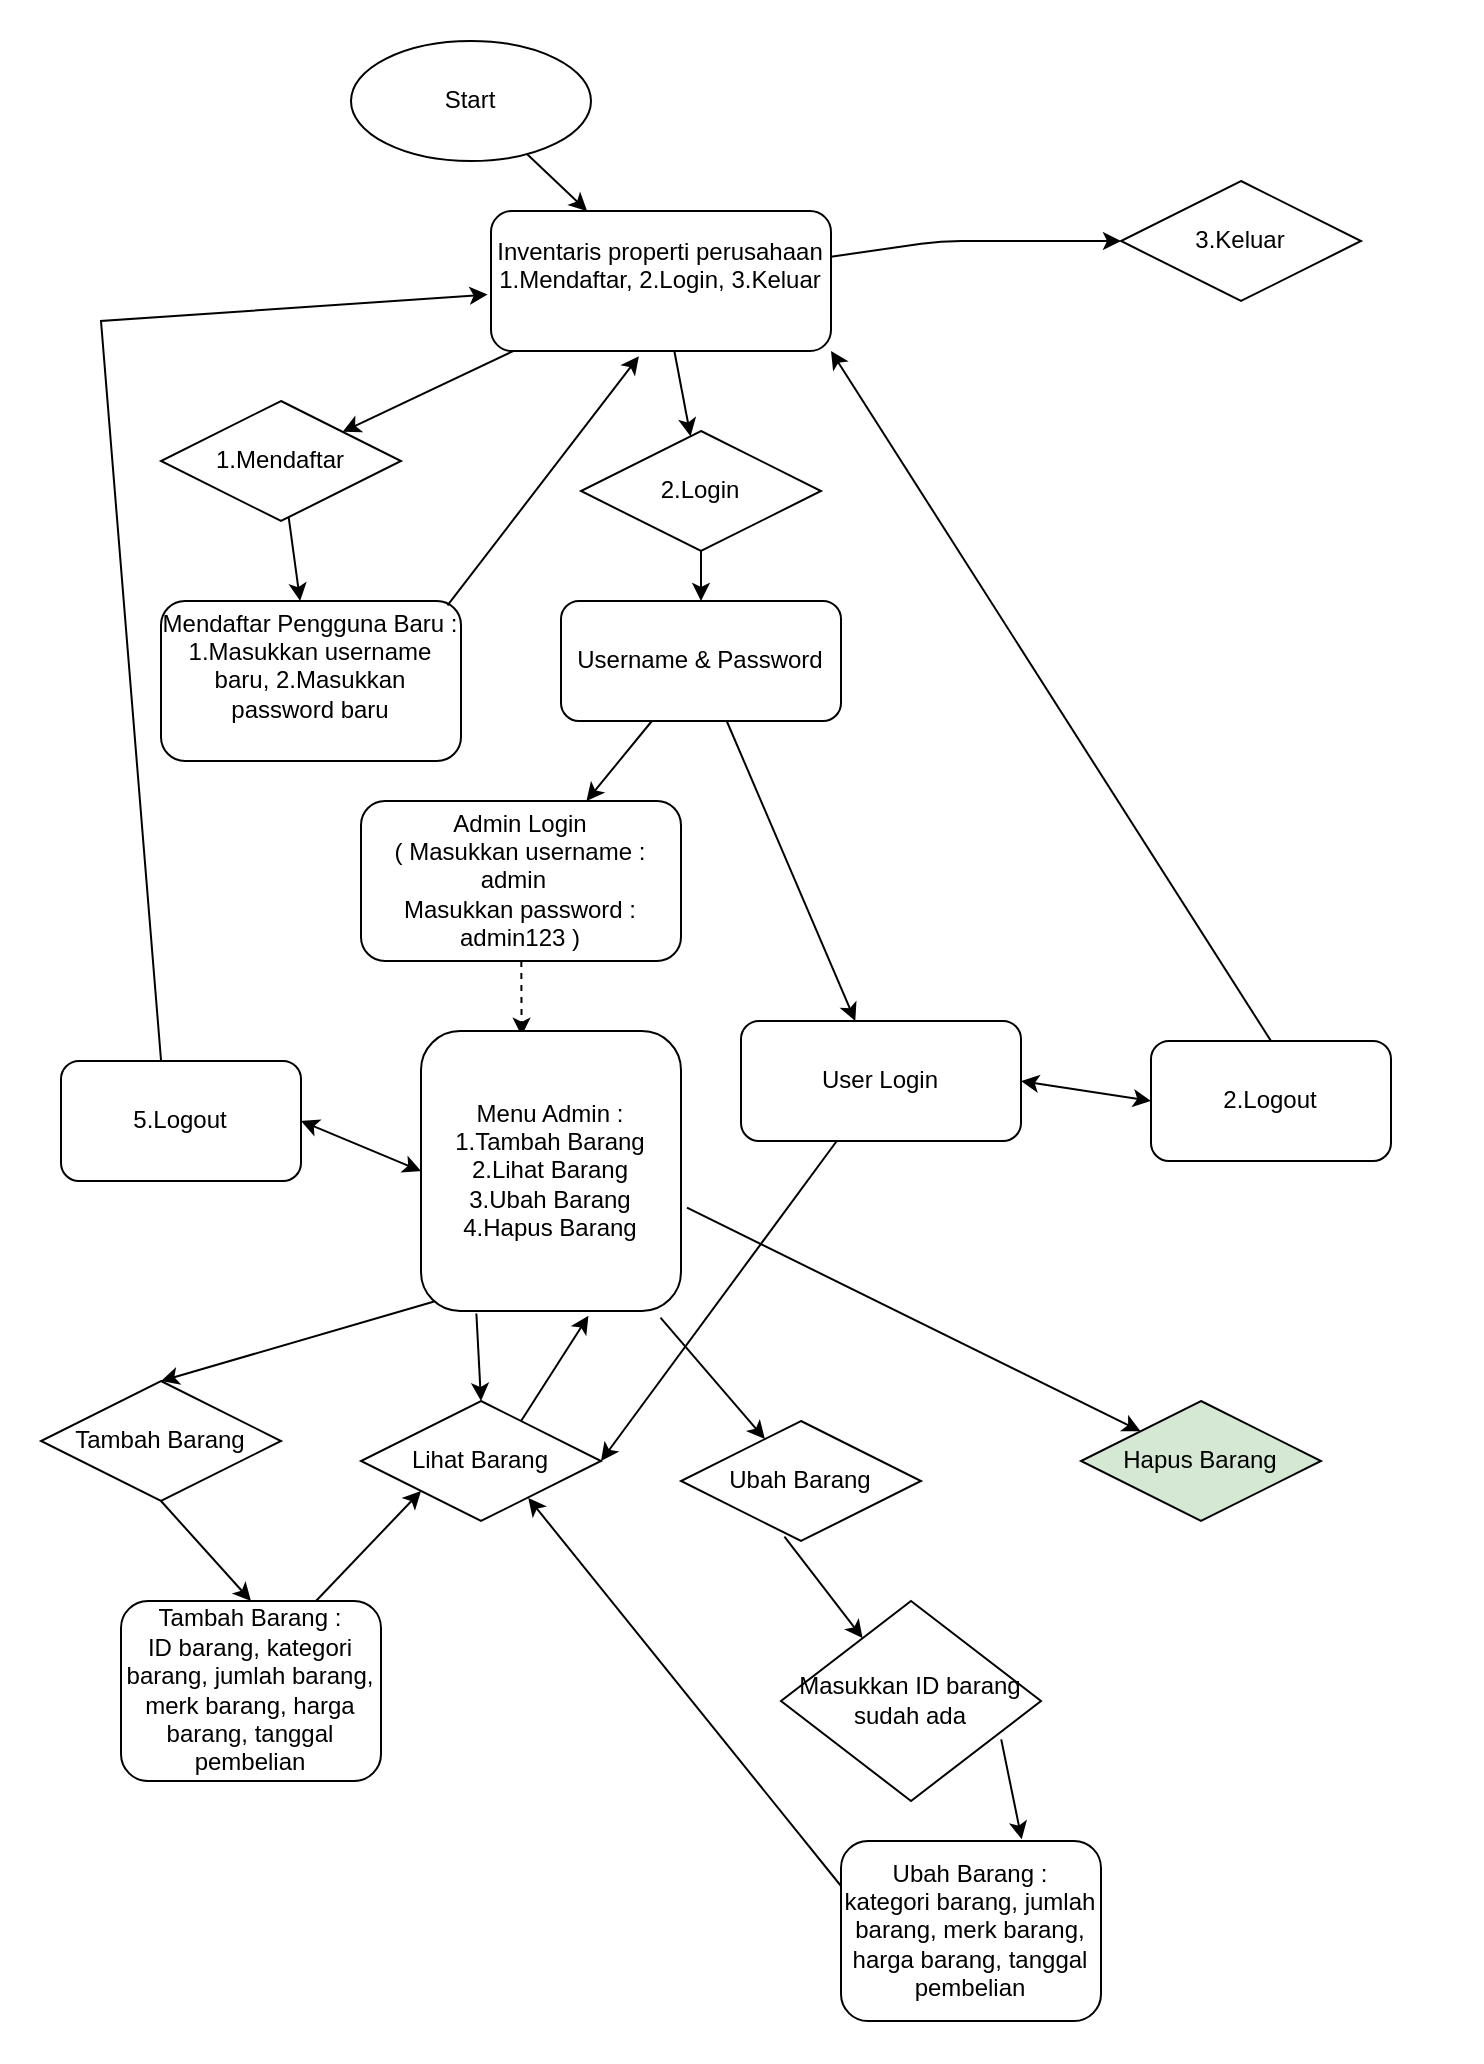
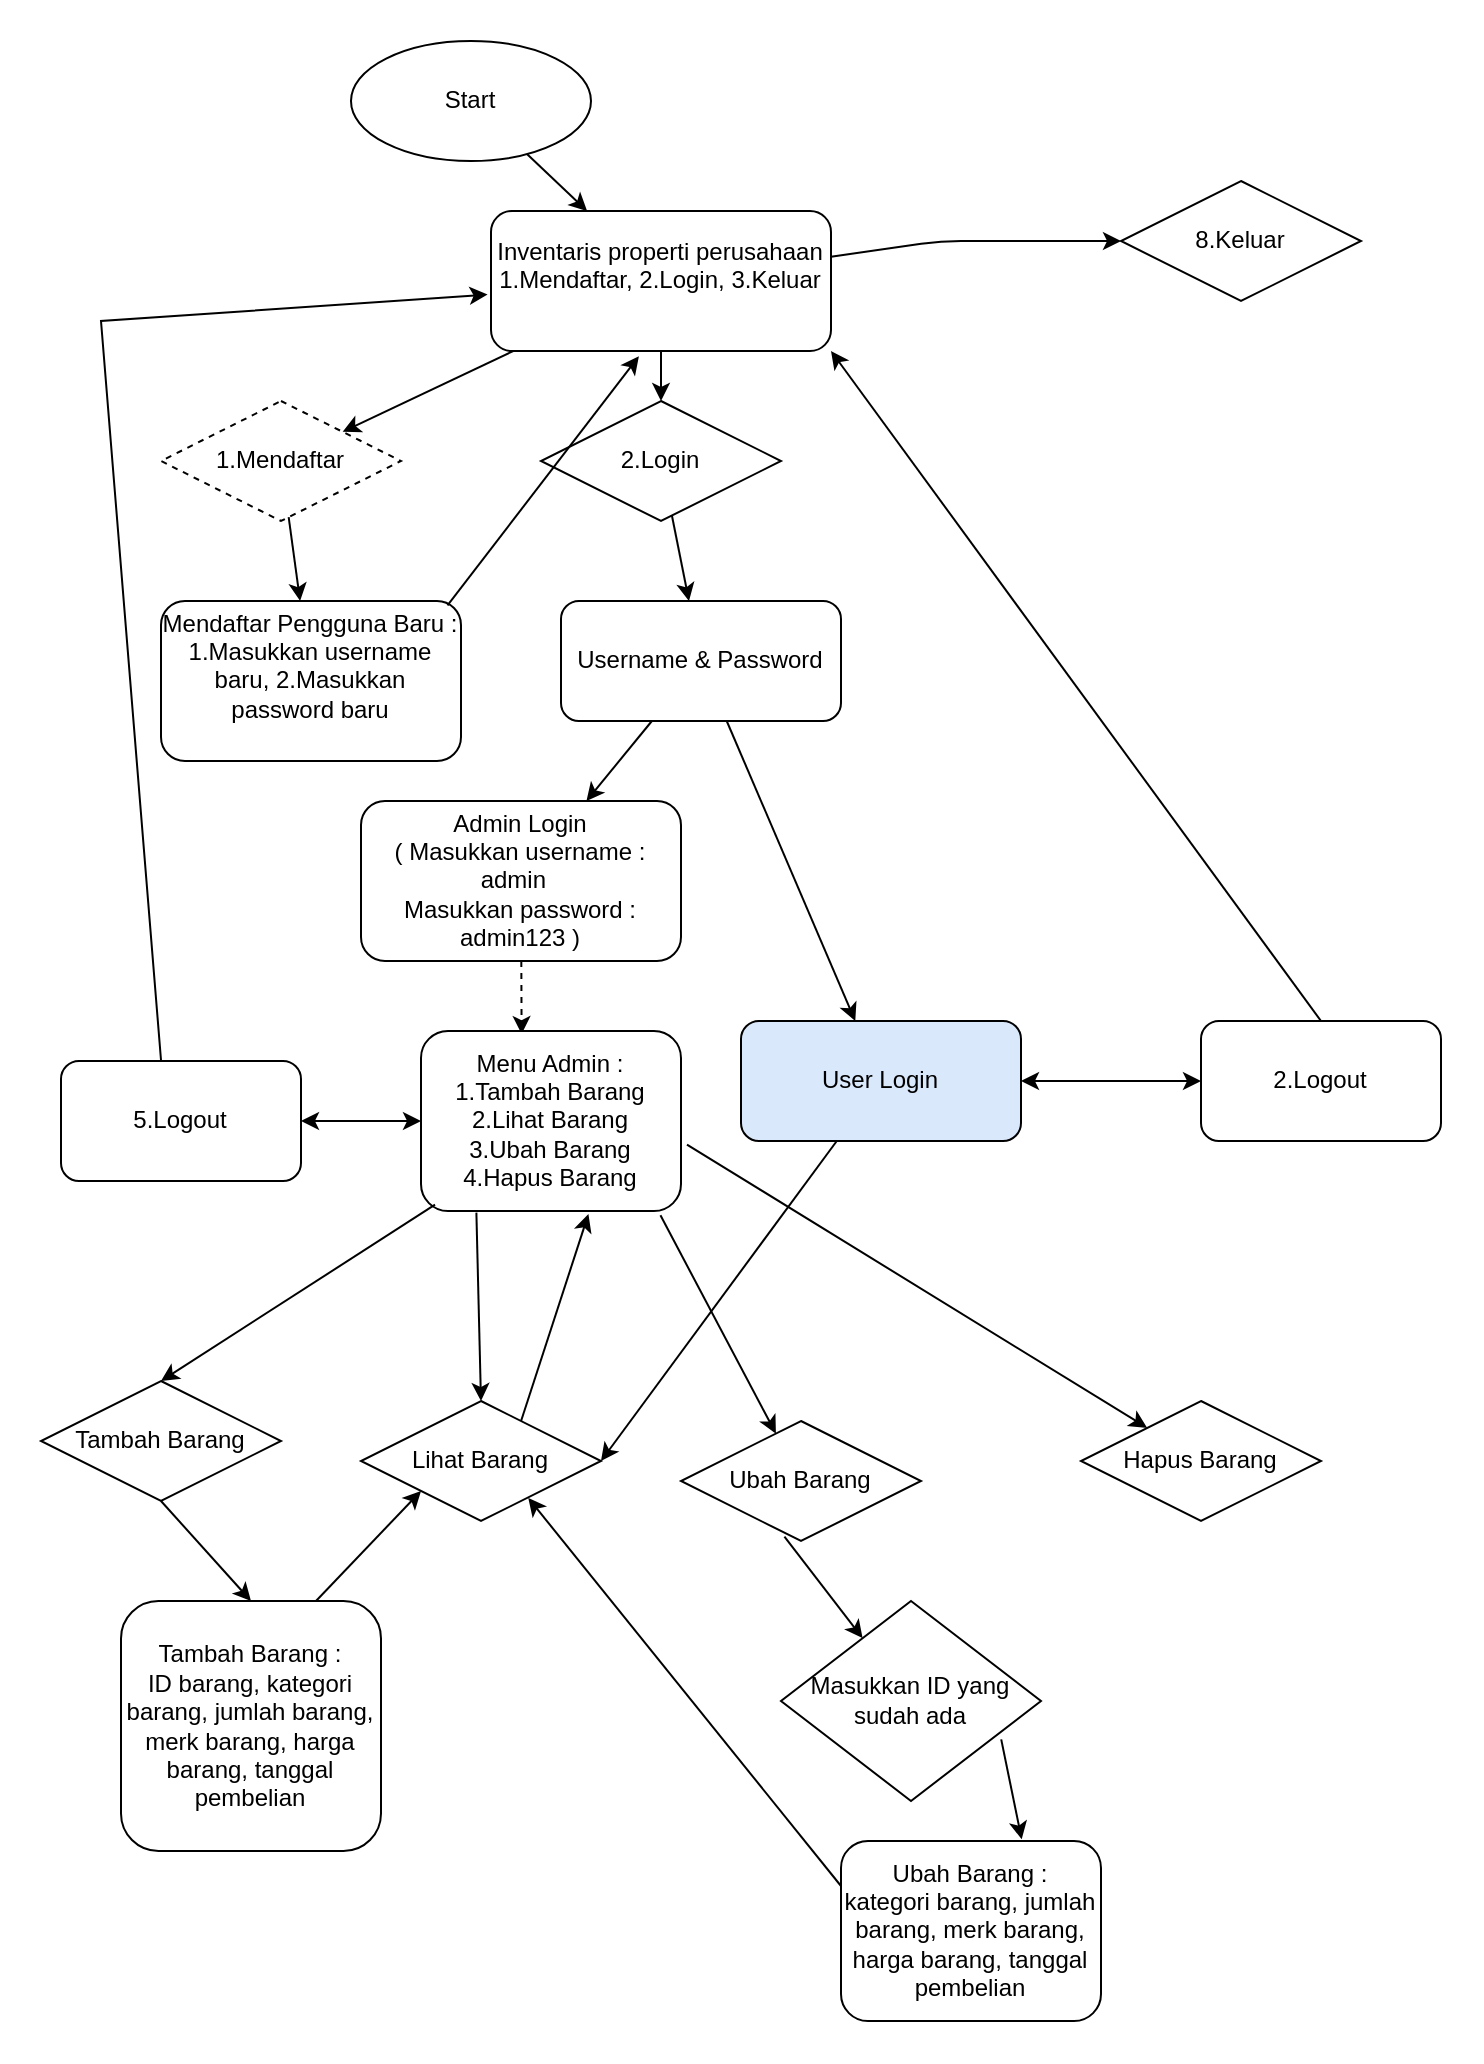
(1241, 241) -> (1241, 241)
(281, 461) -> (281, 461)
(701, 491) -> (661, 461)
(881, 1081) -> (881, 1081)
(1271, 1101) -> (1321, 1081)
(551, 1171) -> (551, 1121)
(1201, 1461) -> (1201, 1461)
(251, 1691) -> (251, 1726)
(911, 1701) -> (911, 1701)
